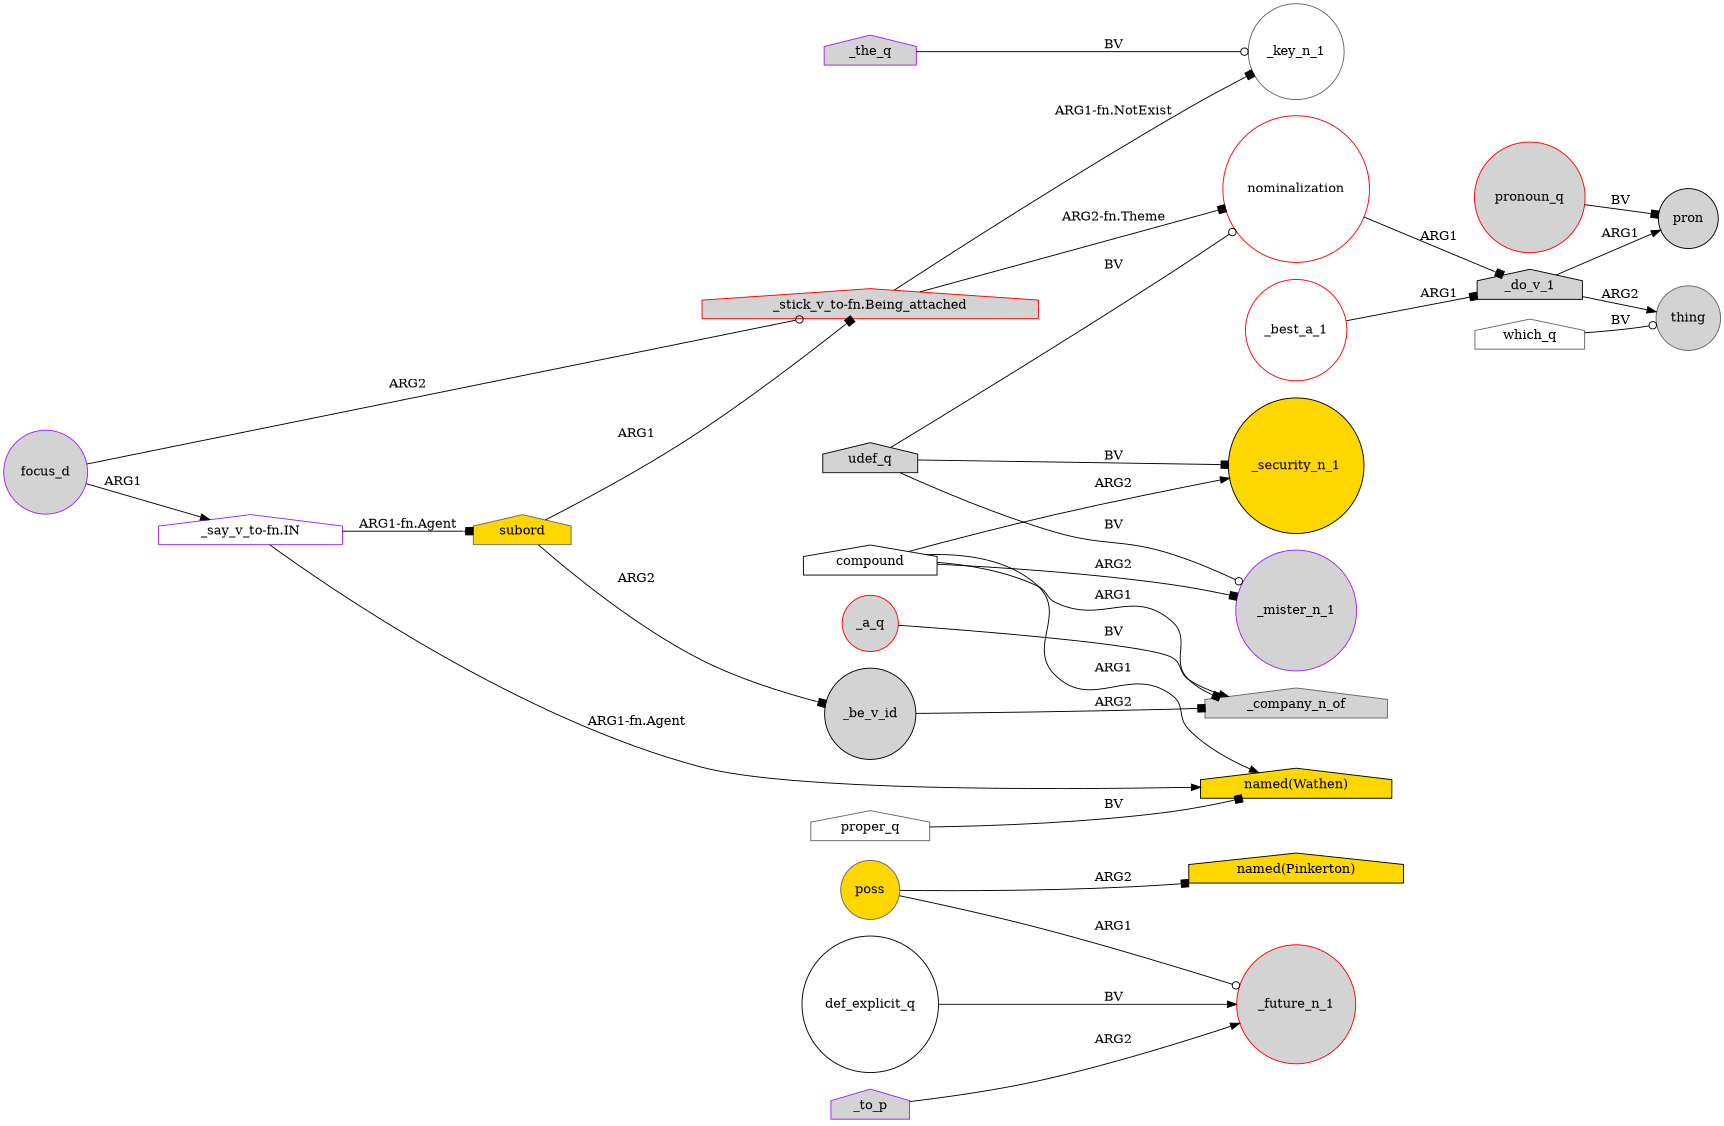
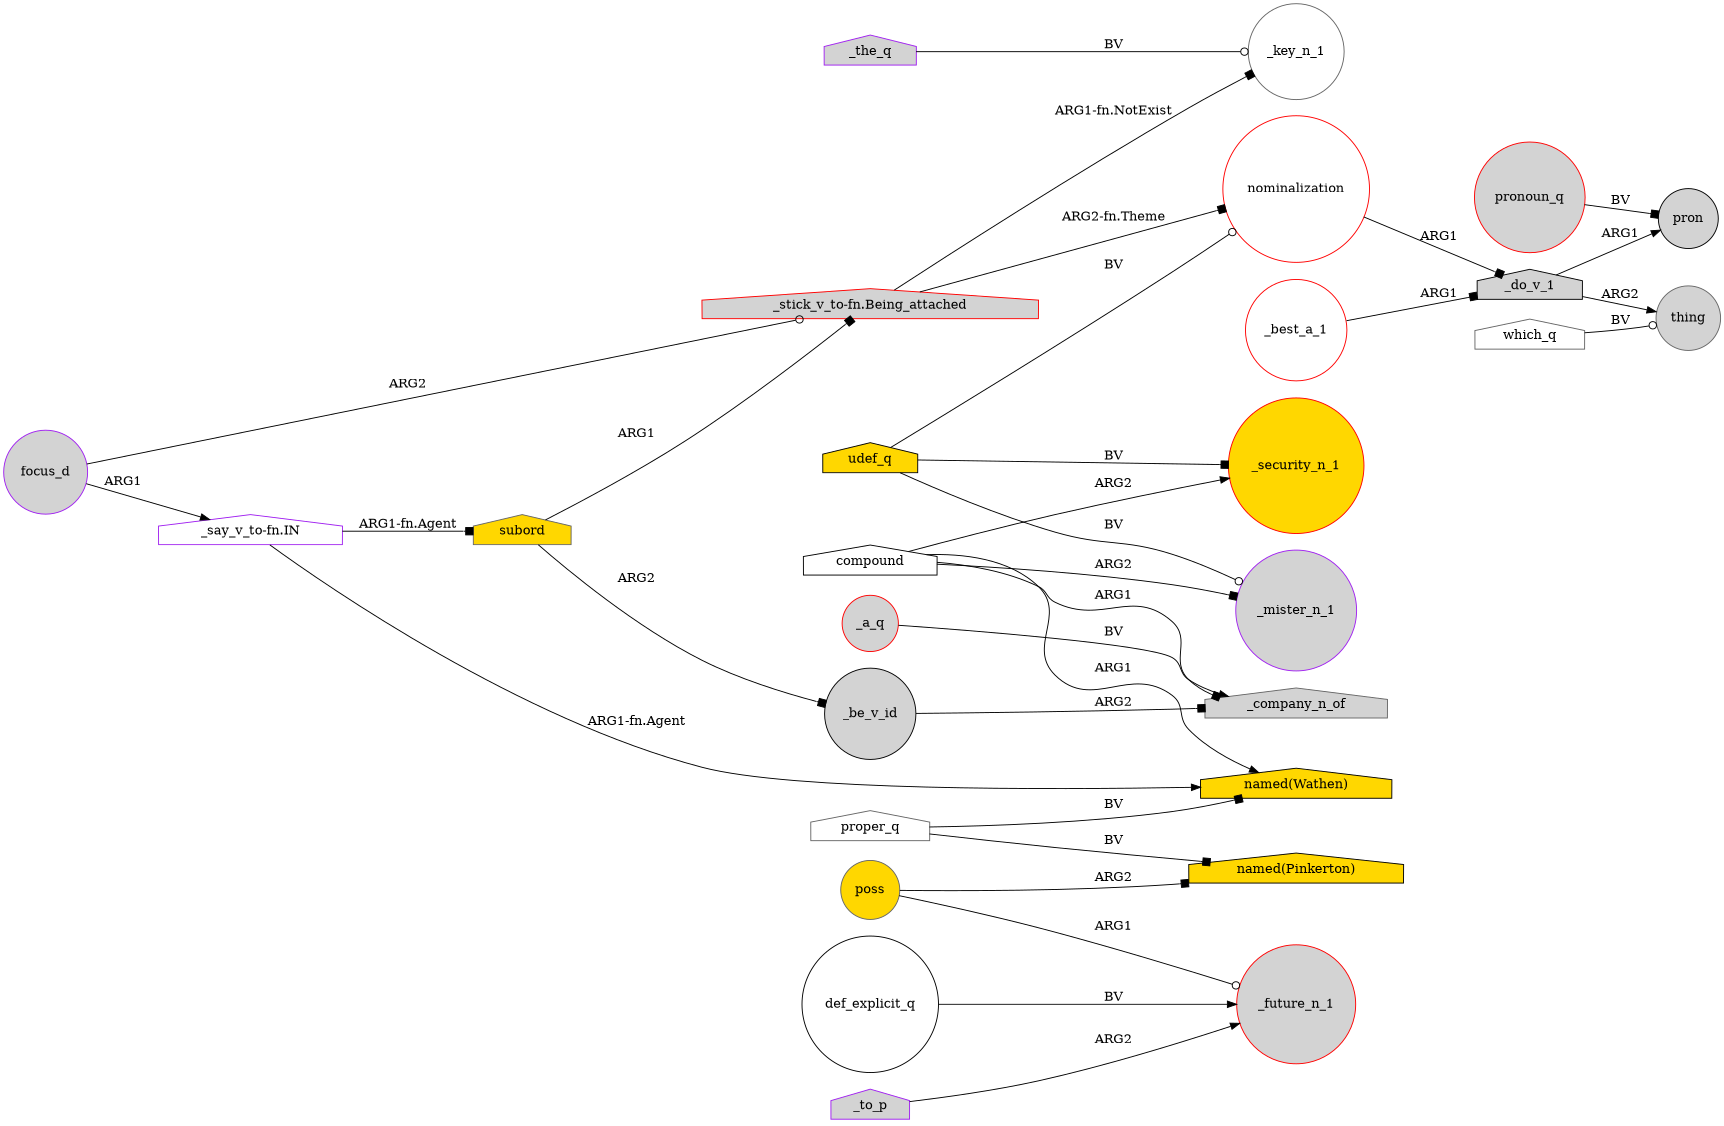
(870, 459) -> (870, 459)
(1296, 466) -> (1296, 466)
none -> (1065, 849)
